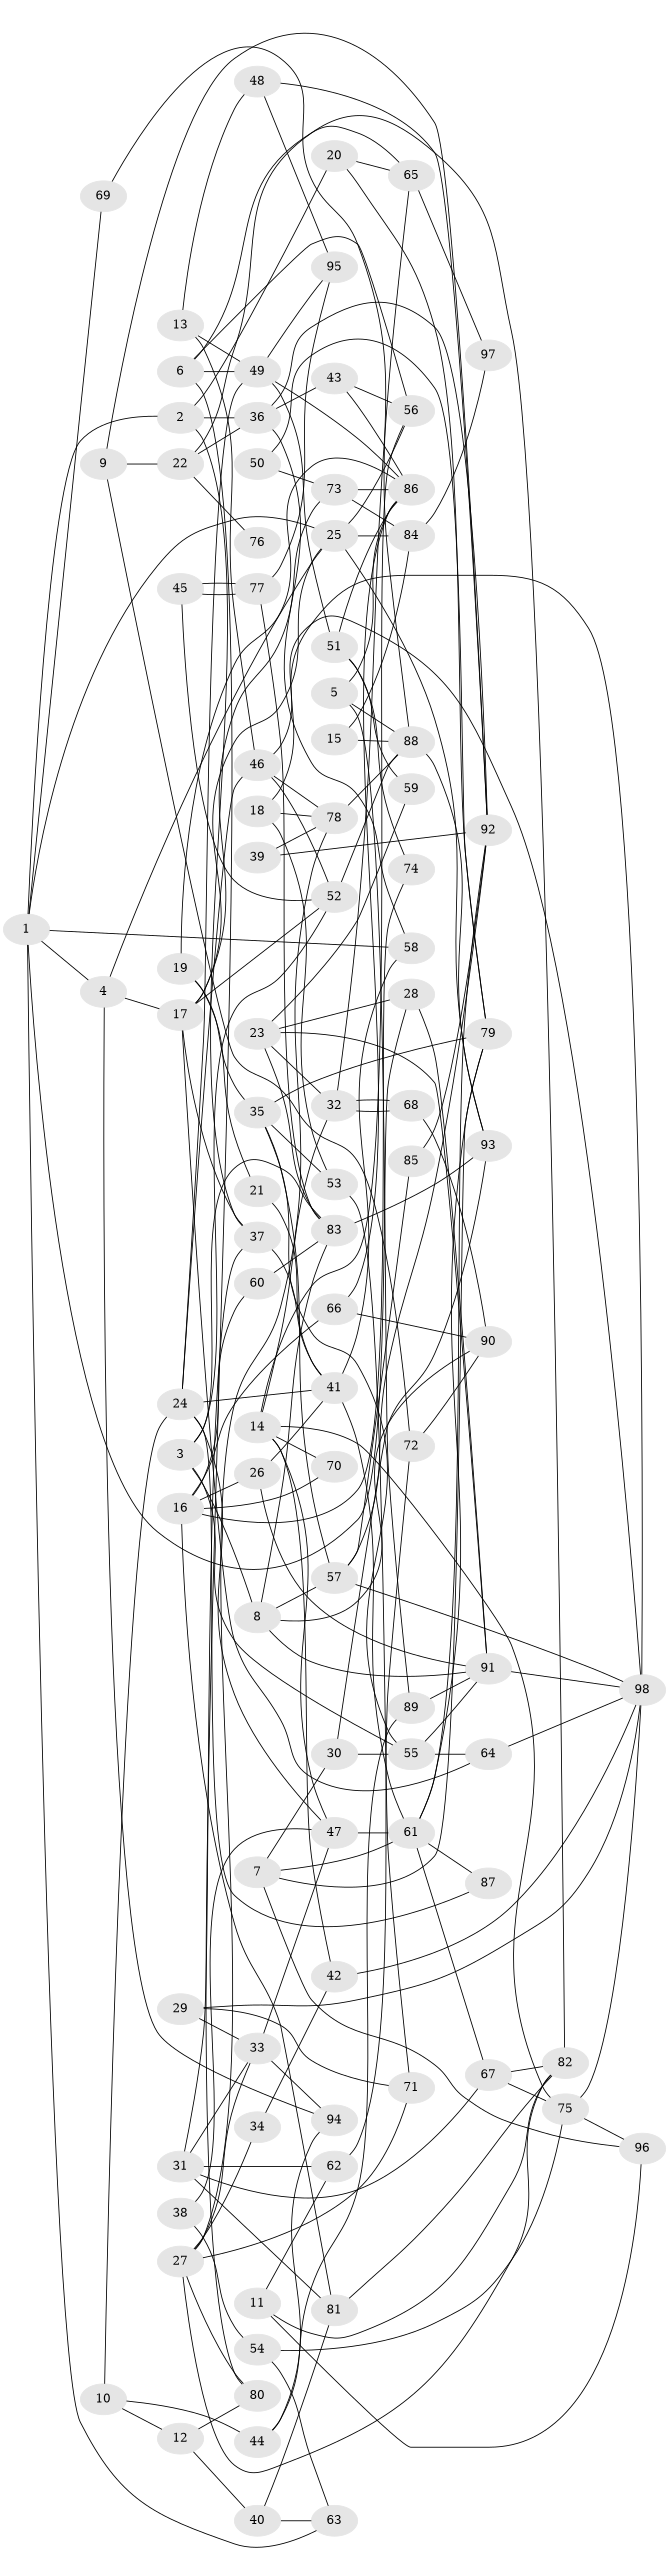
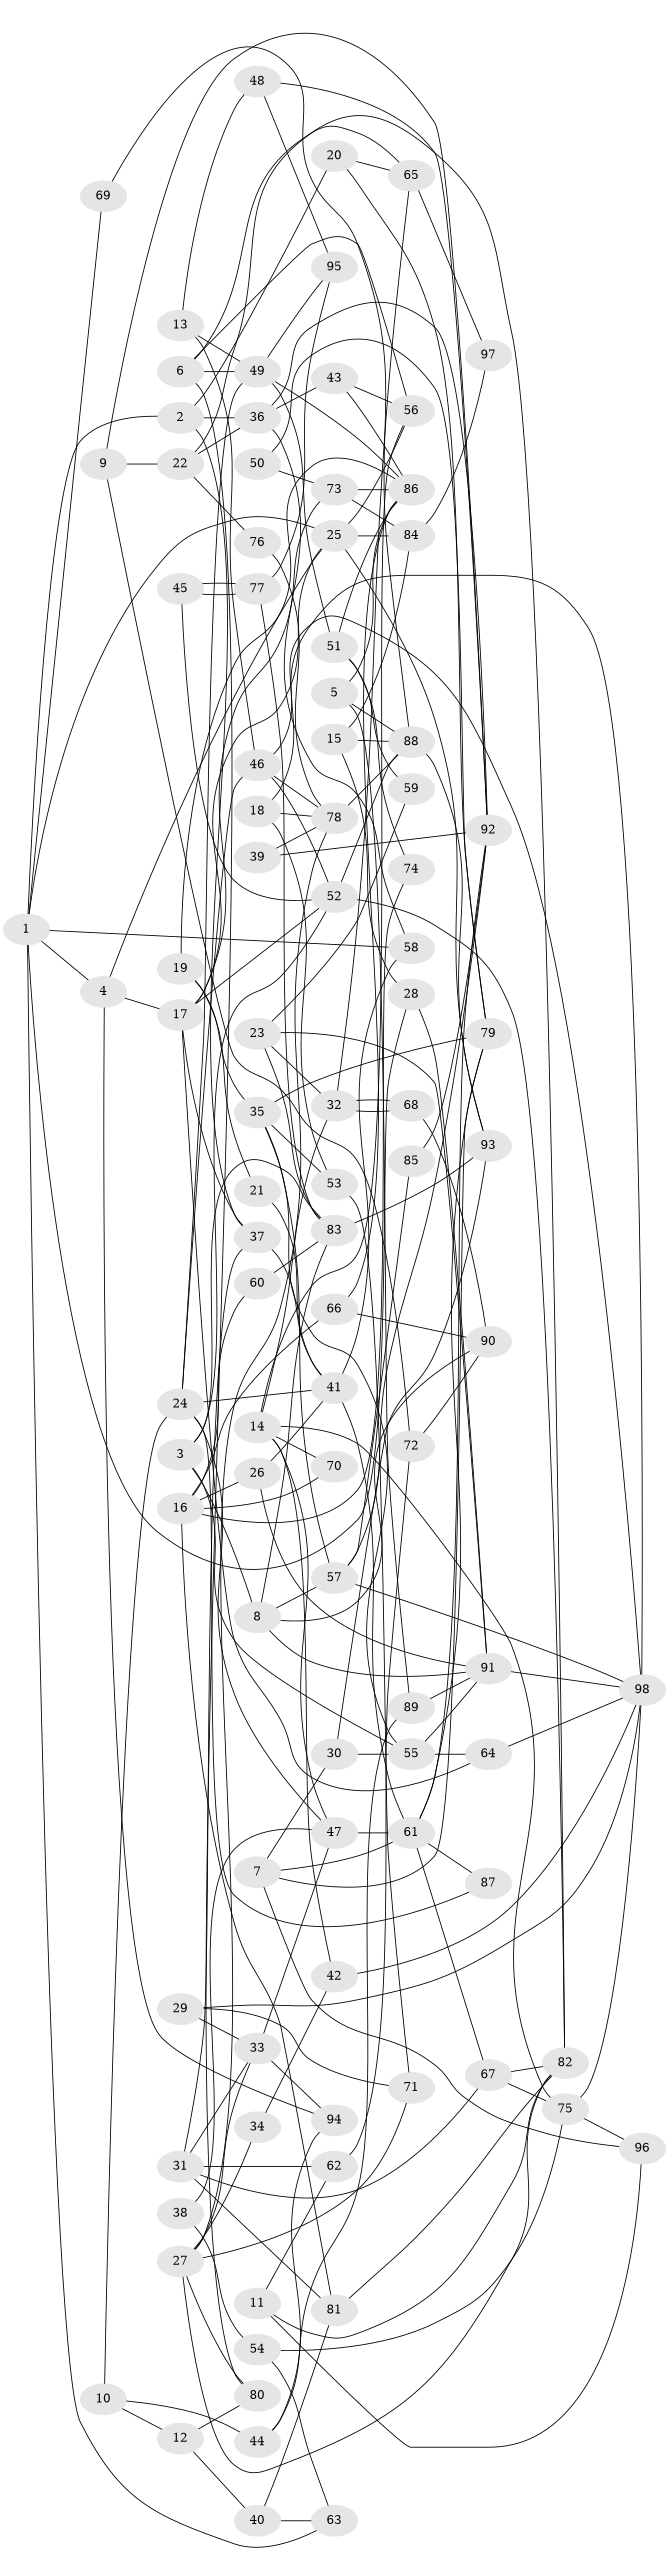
none -> (297, 686)
(335, 1014) -> (367, 870)
none -> (549, 1428)
